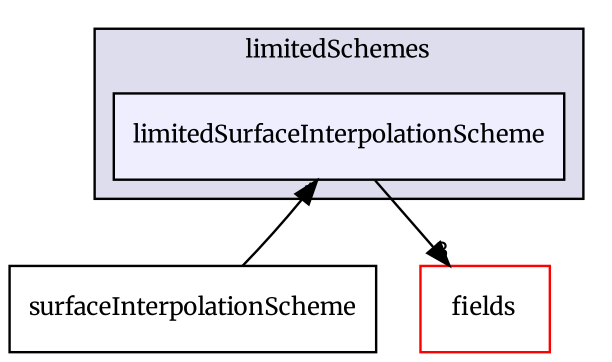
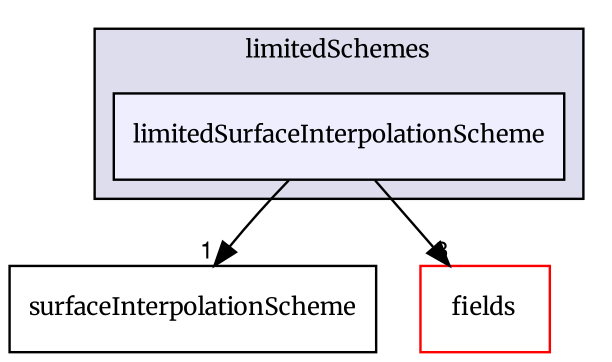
(273, 233) -> (257, 214)
